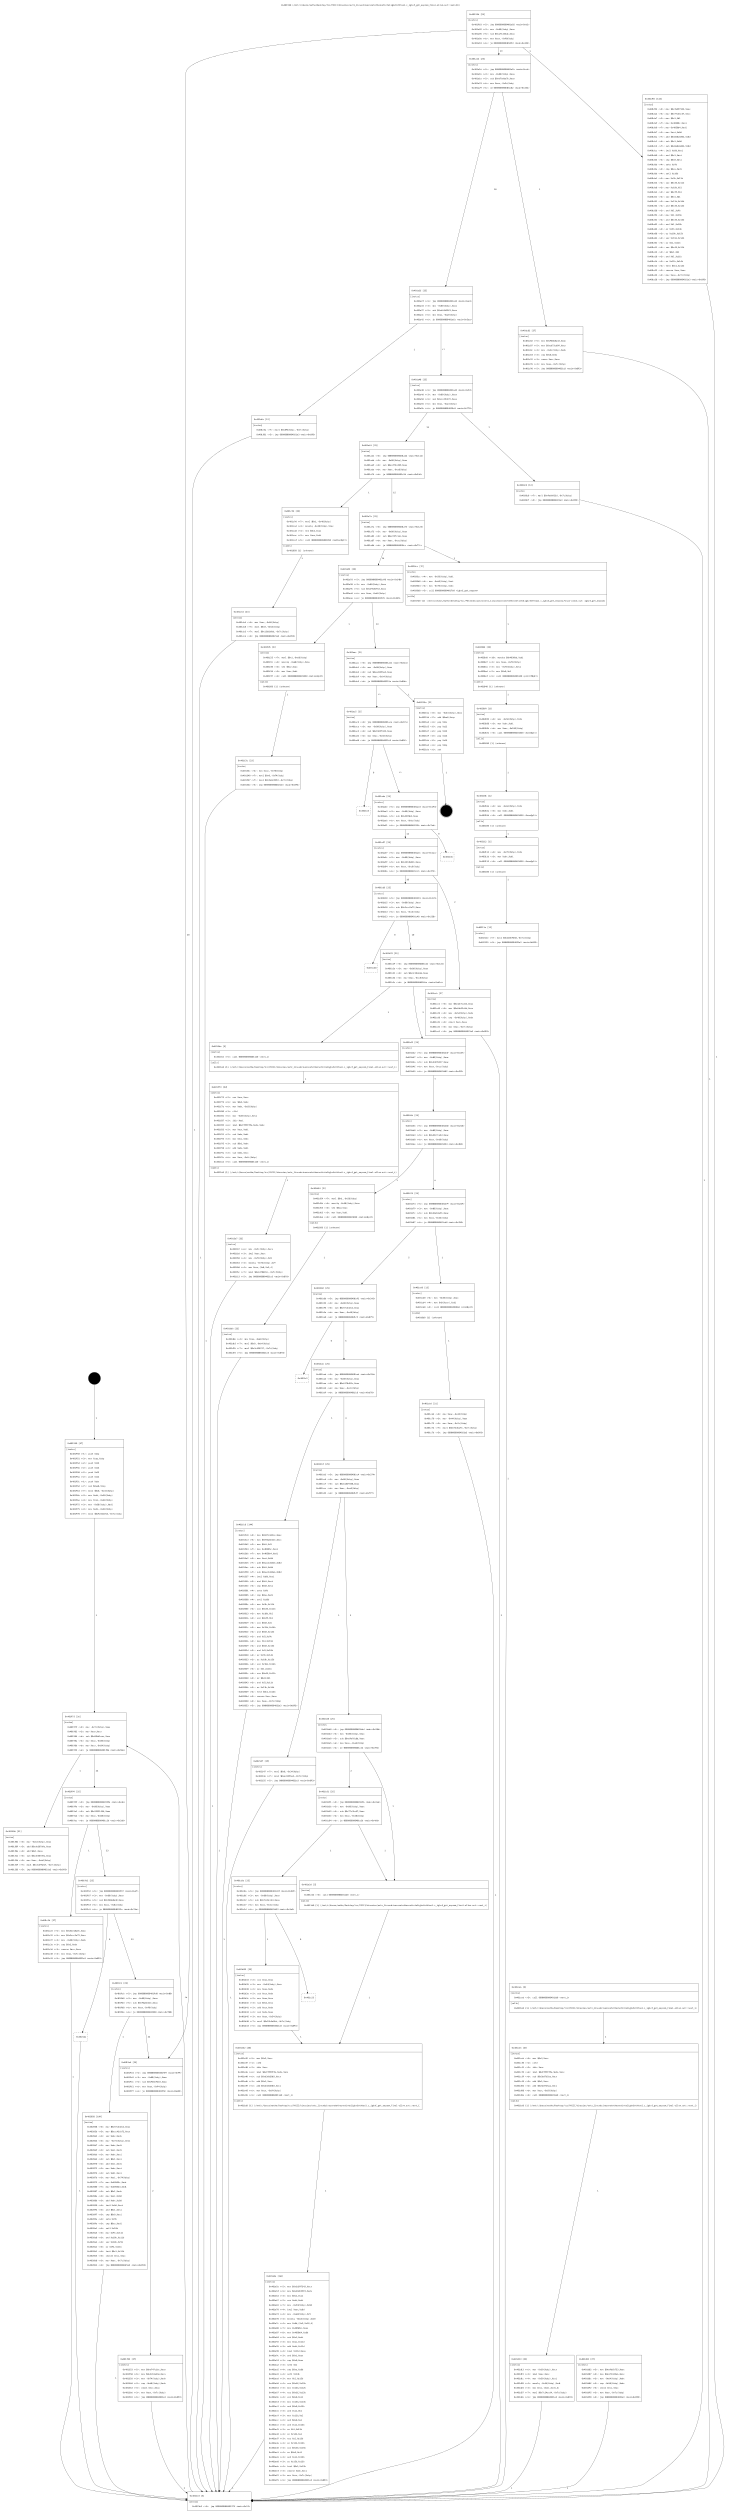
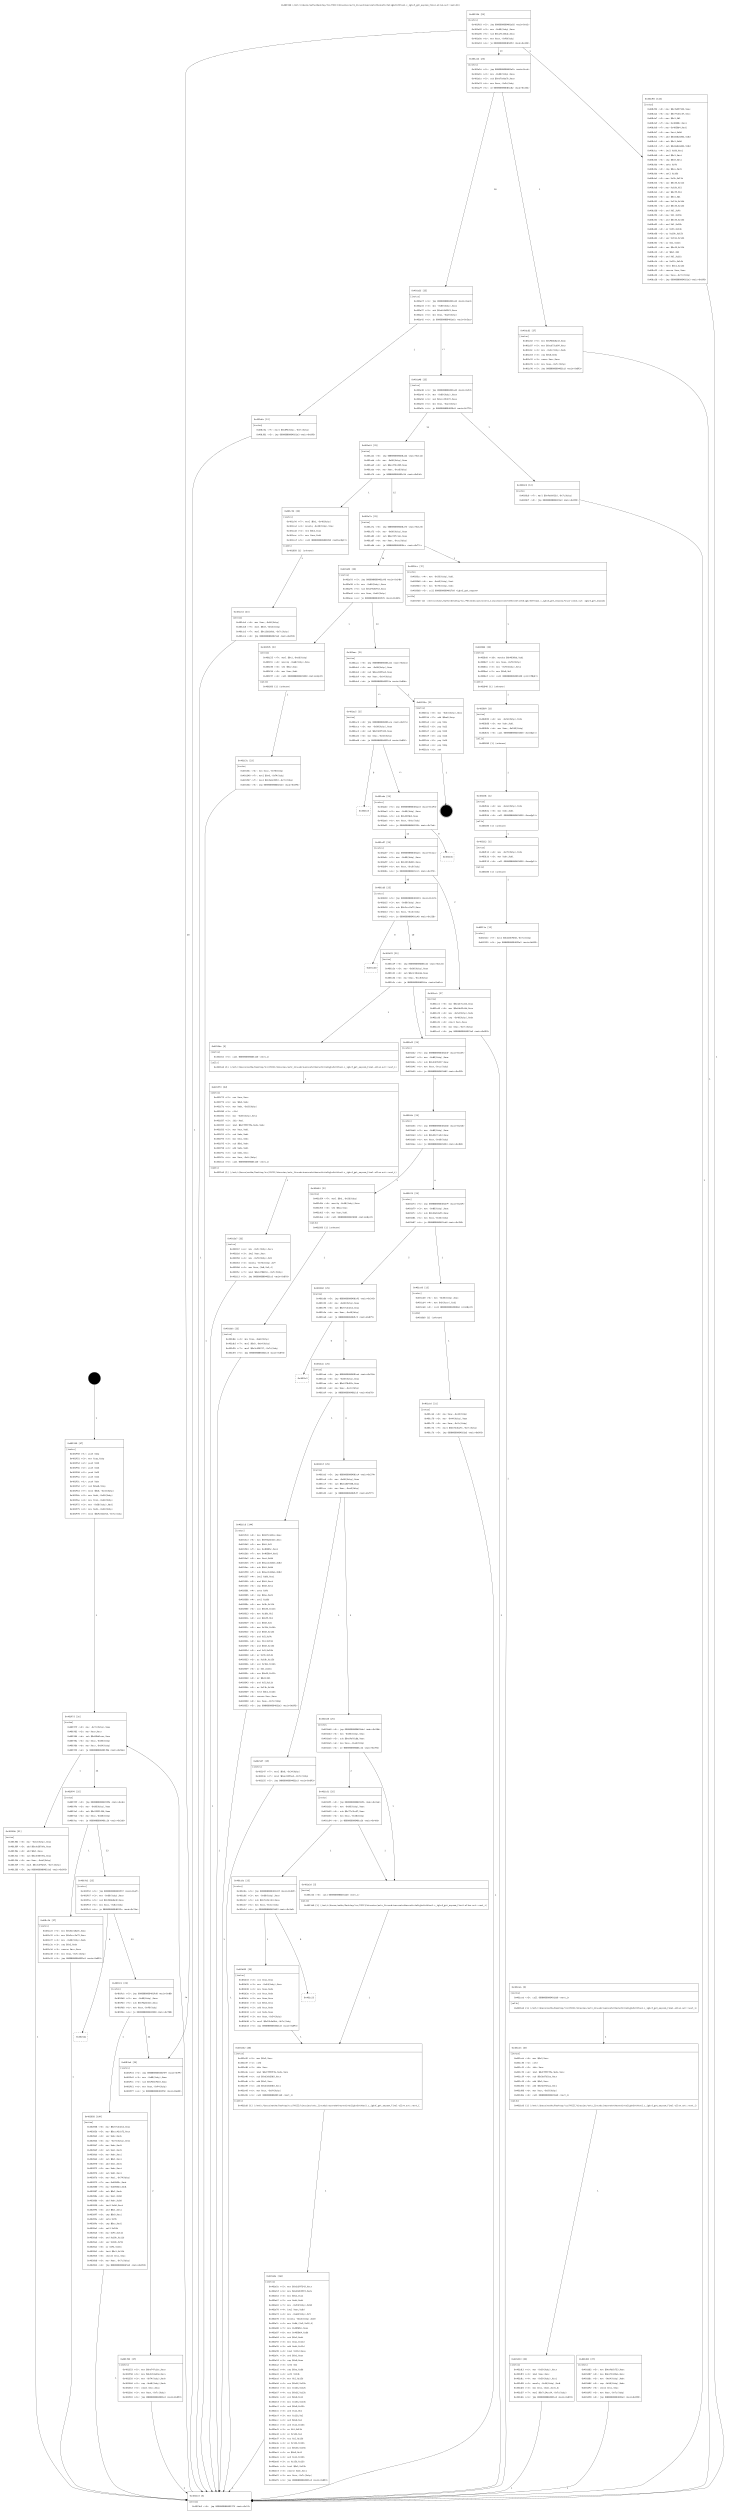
(76, 2310) -> (36, 2243)
